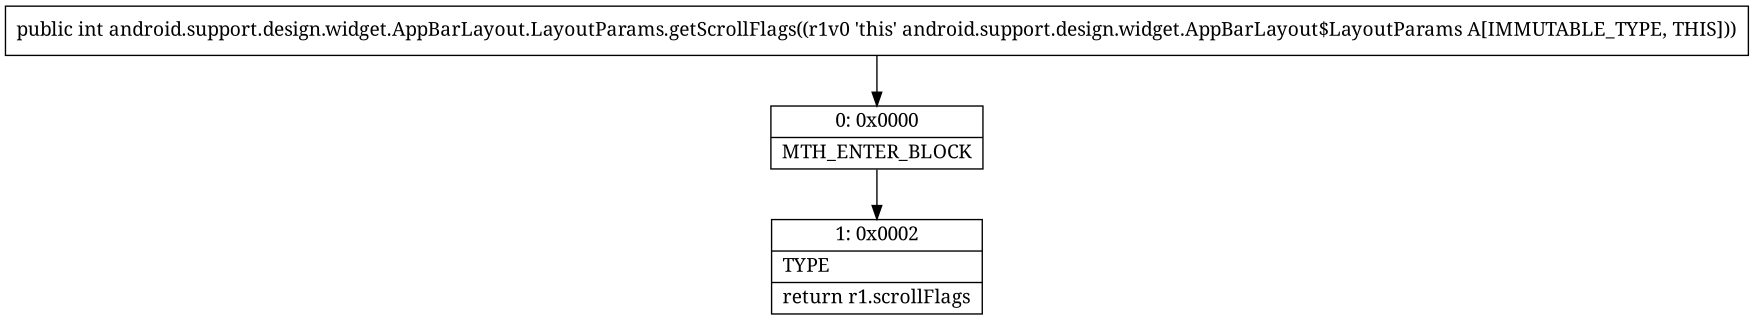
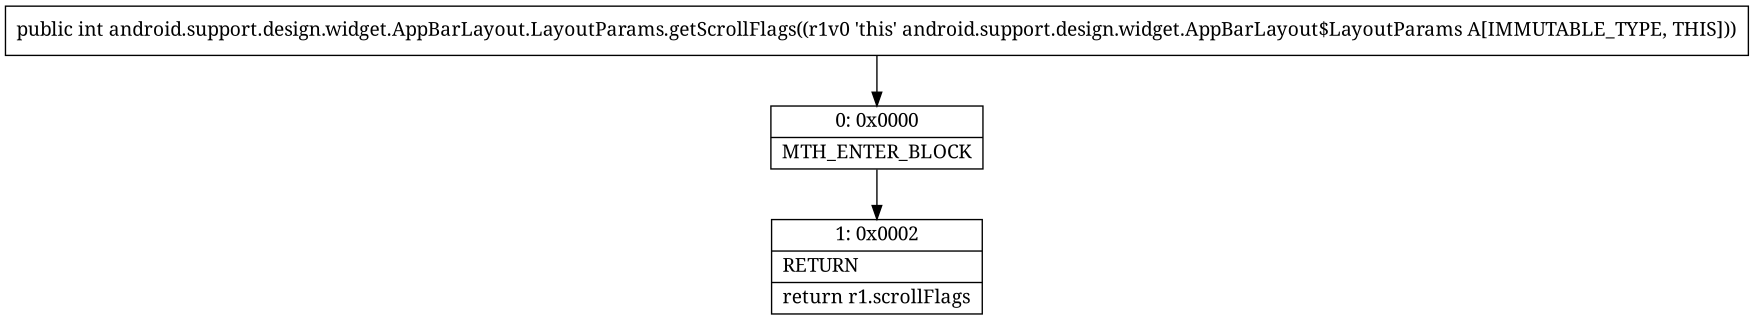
(806, 266) -> (821, 266)
